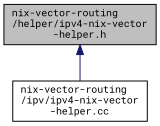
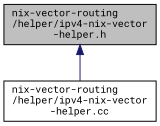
(80, 101) -> (80, 101)
